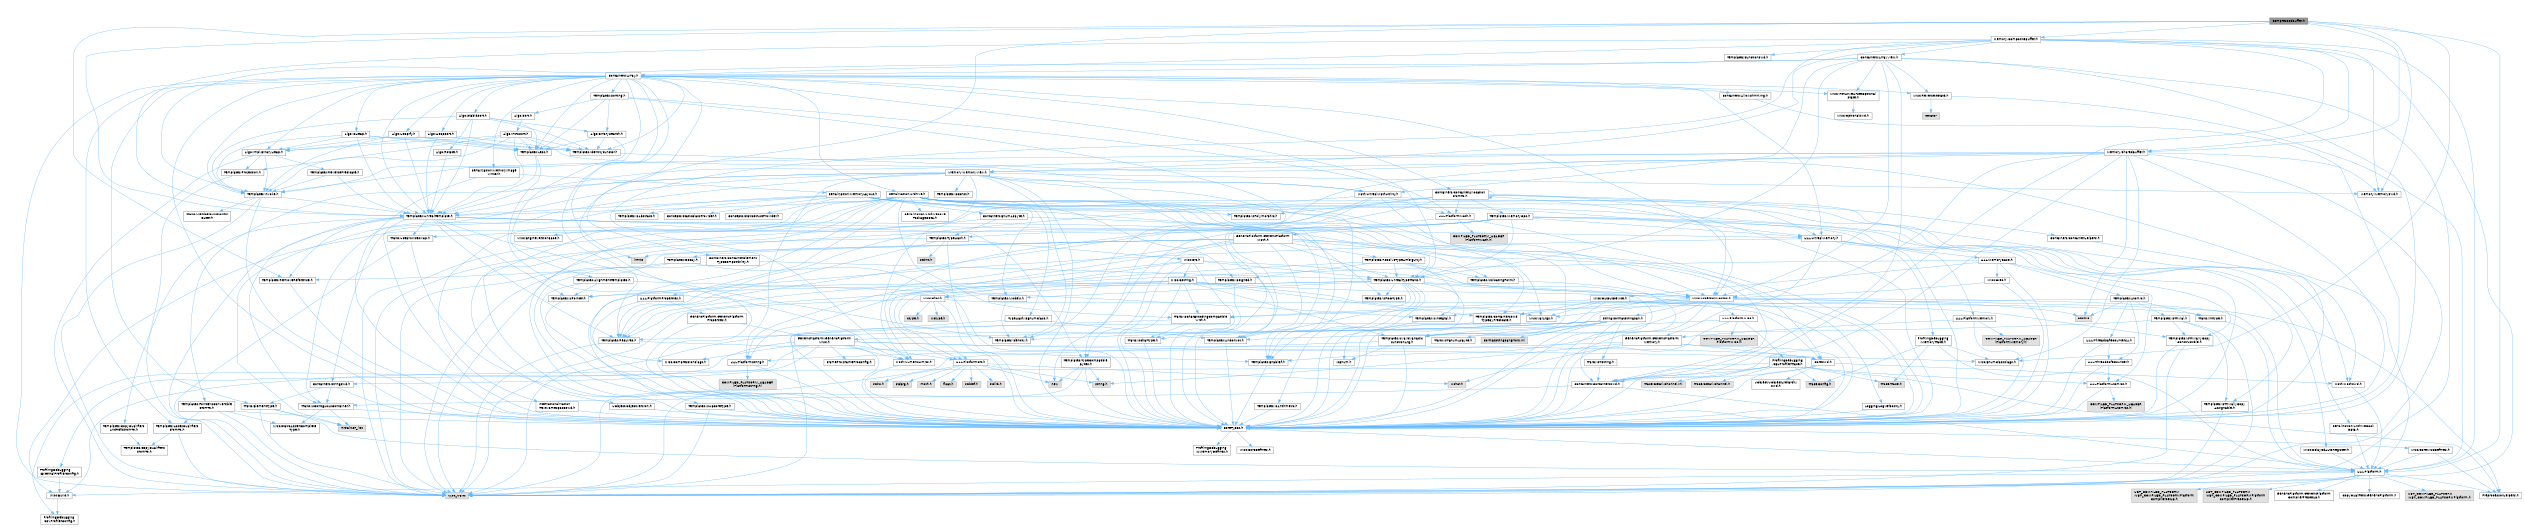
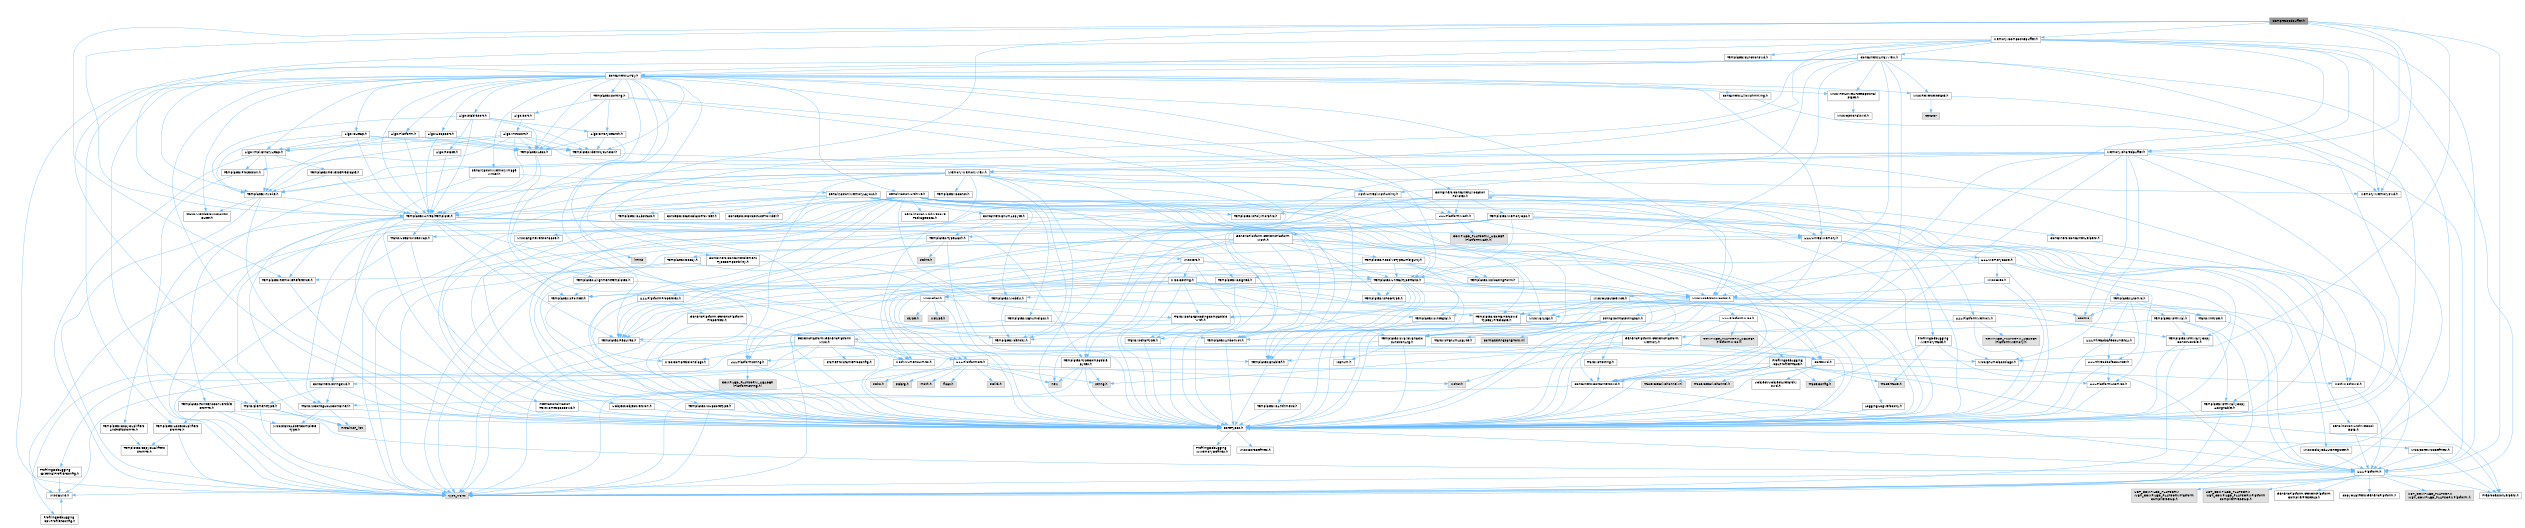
none -> (796, 63)
(370, 86) -> (331, 85)
(404, 134) -> (404, 134)
(1460, 195) -> (1460, 195)
(941, 245) -> none
(1028, 319) -> (1028, 319)
(972, 384) -> none
none -> (590, 405)
(2116, 406) -> none
(57, 505) -> (62, 508)
